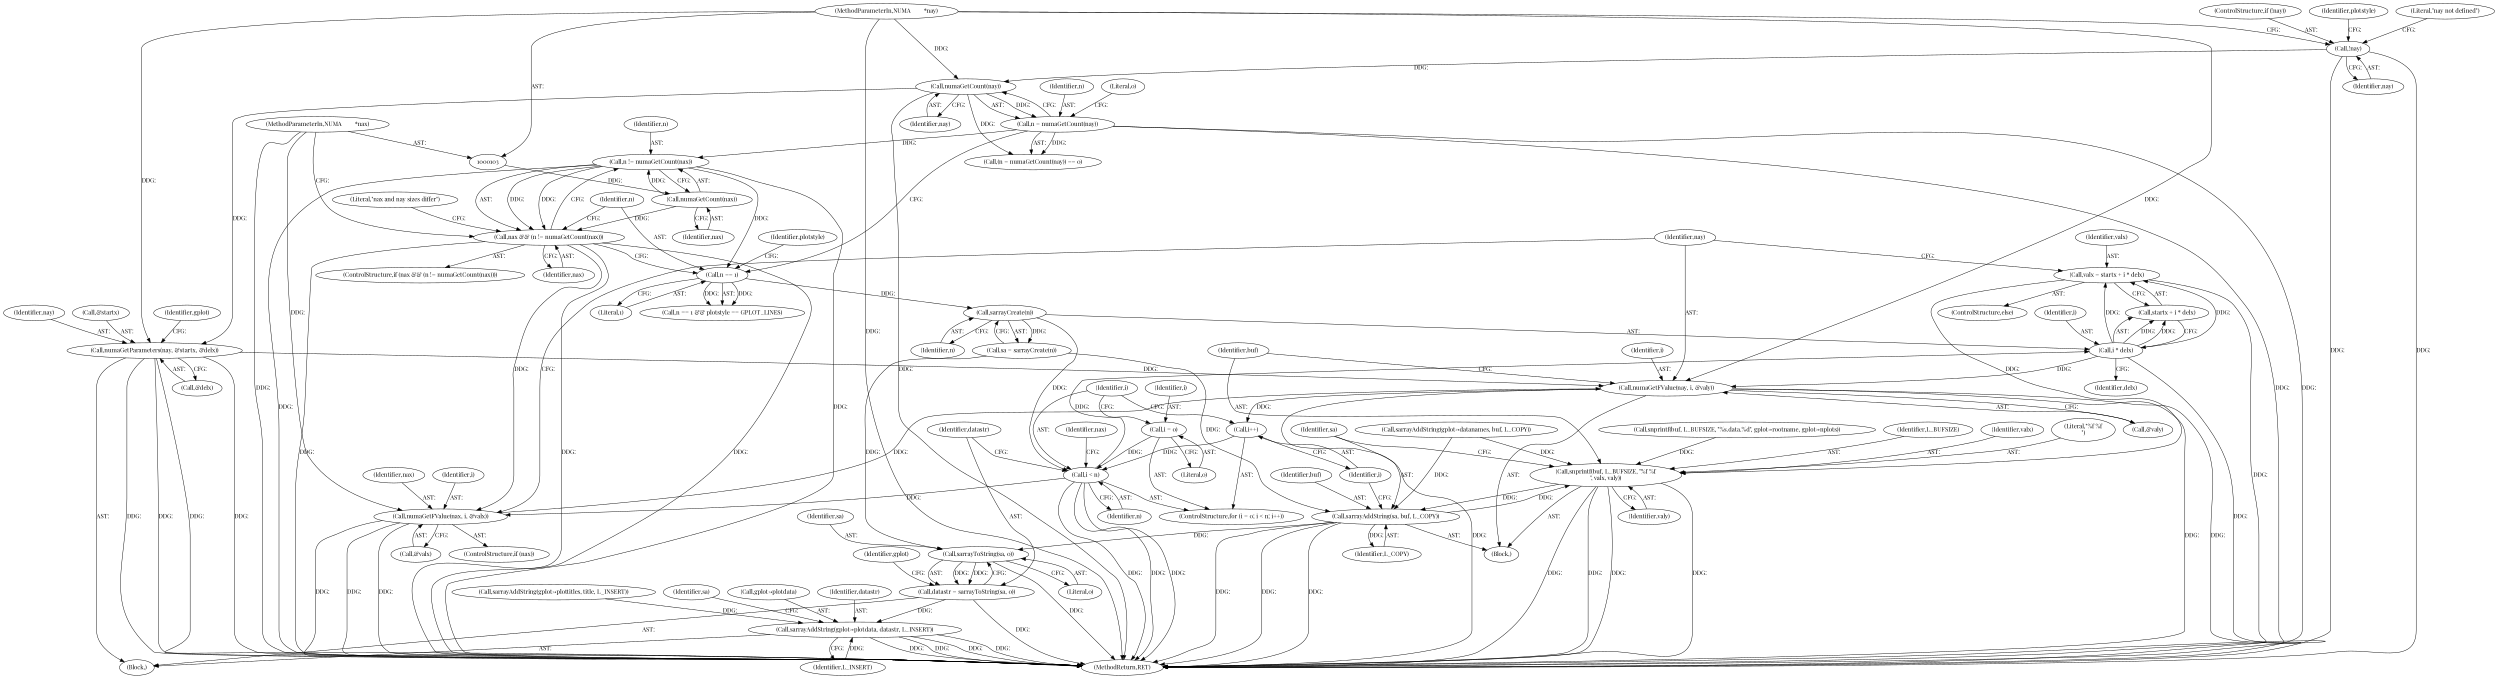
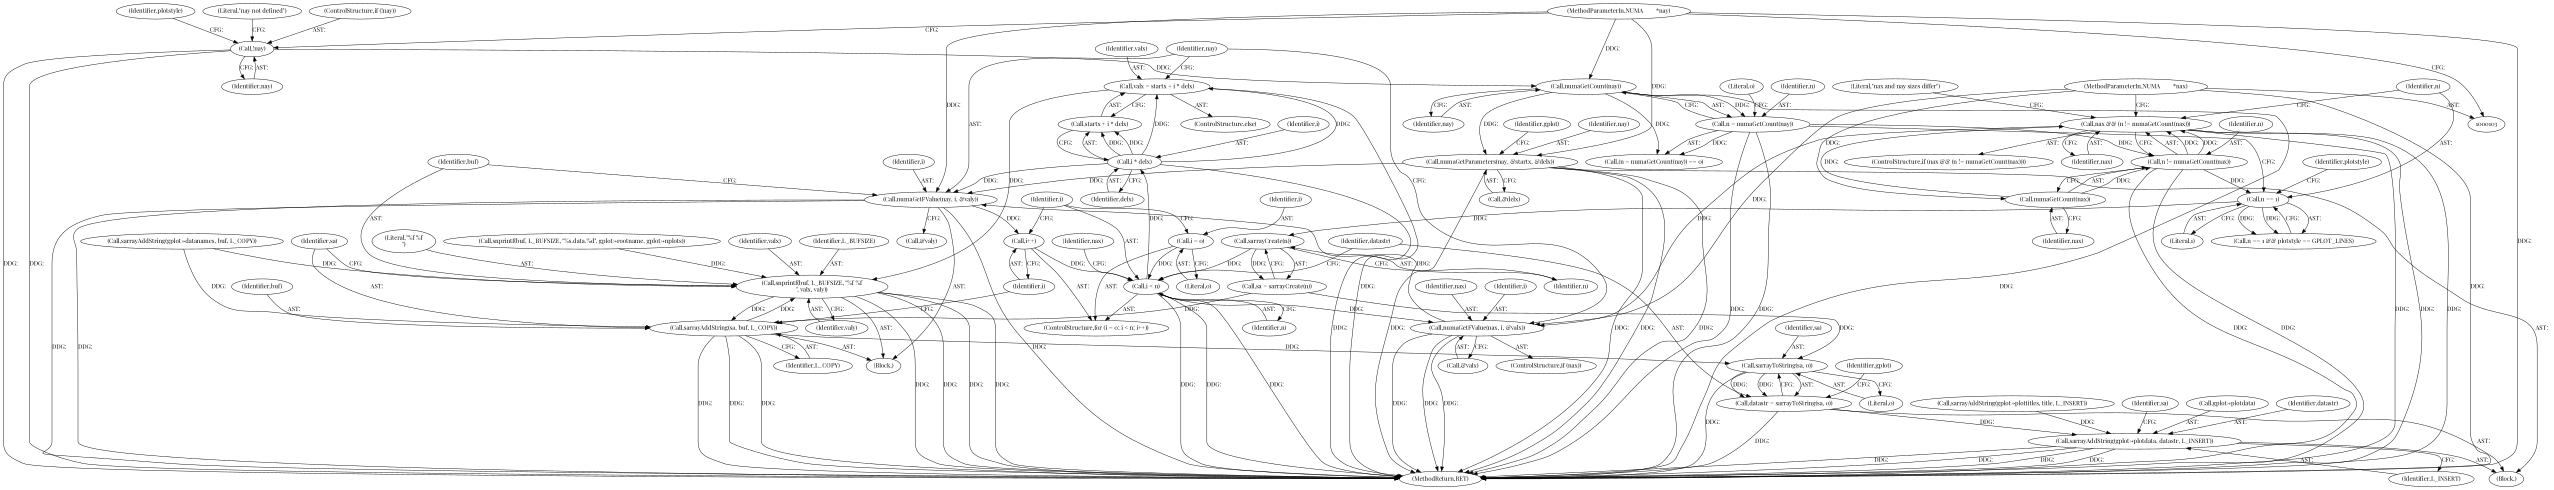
(539, 87) -> (2439, 68)
(581, 179) -> (1841, 131)
(642, 262) -> (2285, 221)
(101, 313) -> none
(1565, 332) -> (1108, 180)
(1932, 406) -> none
(1377, 536) -> (789, 347)
(858, 649) -> (2308, 460)
